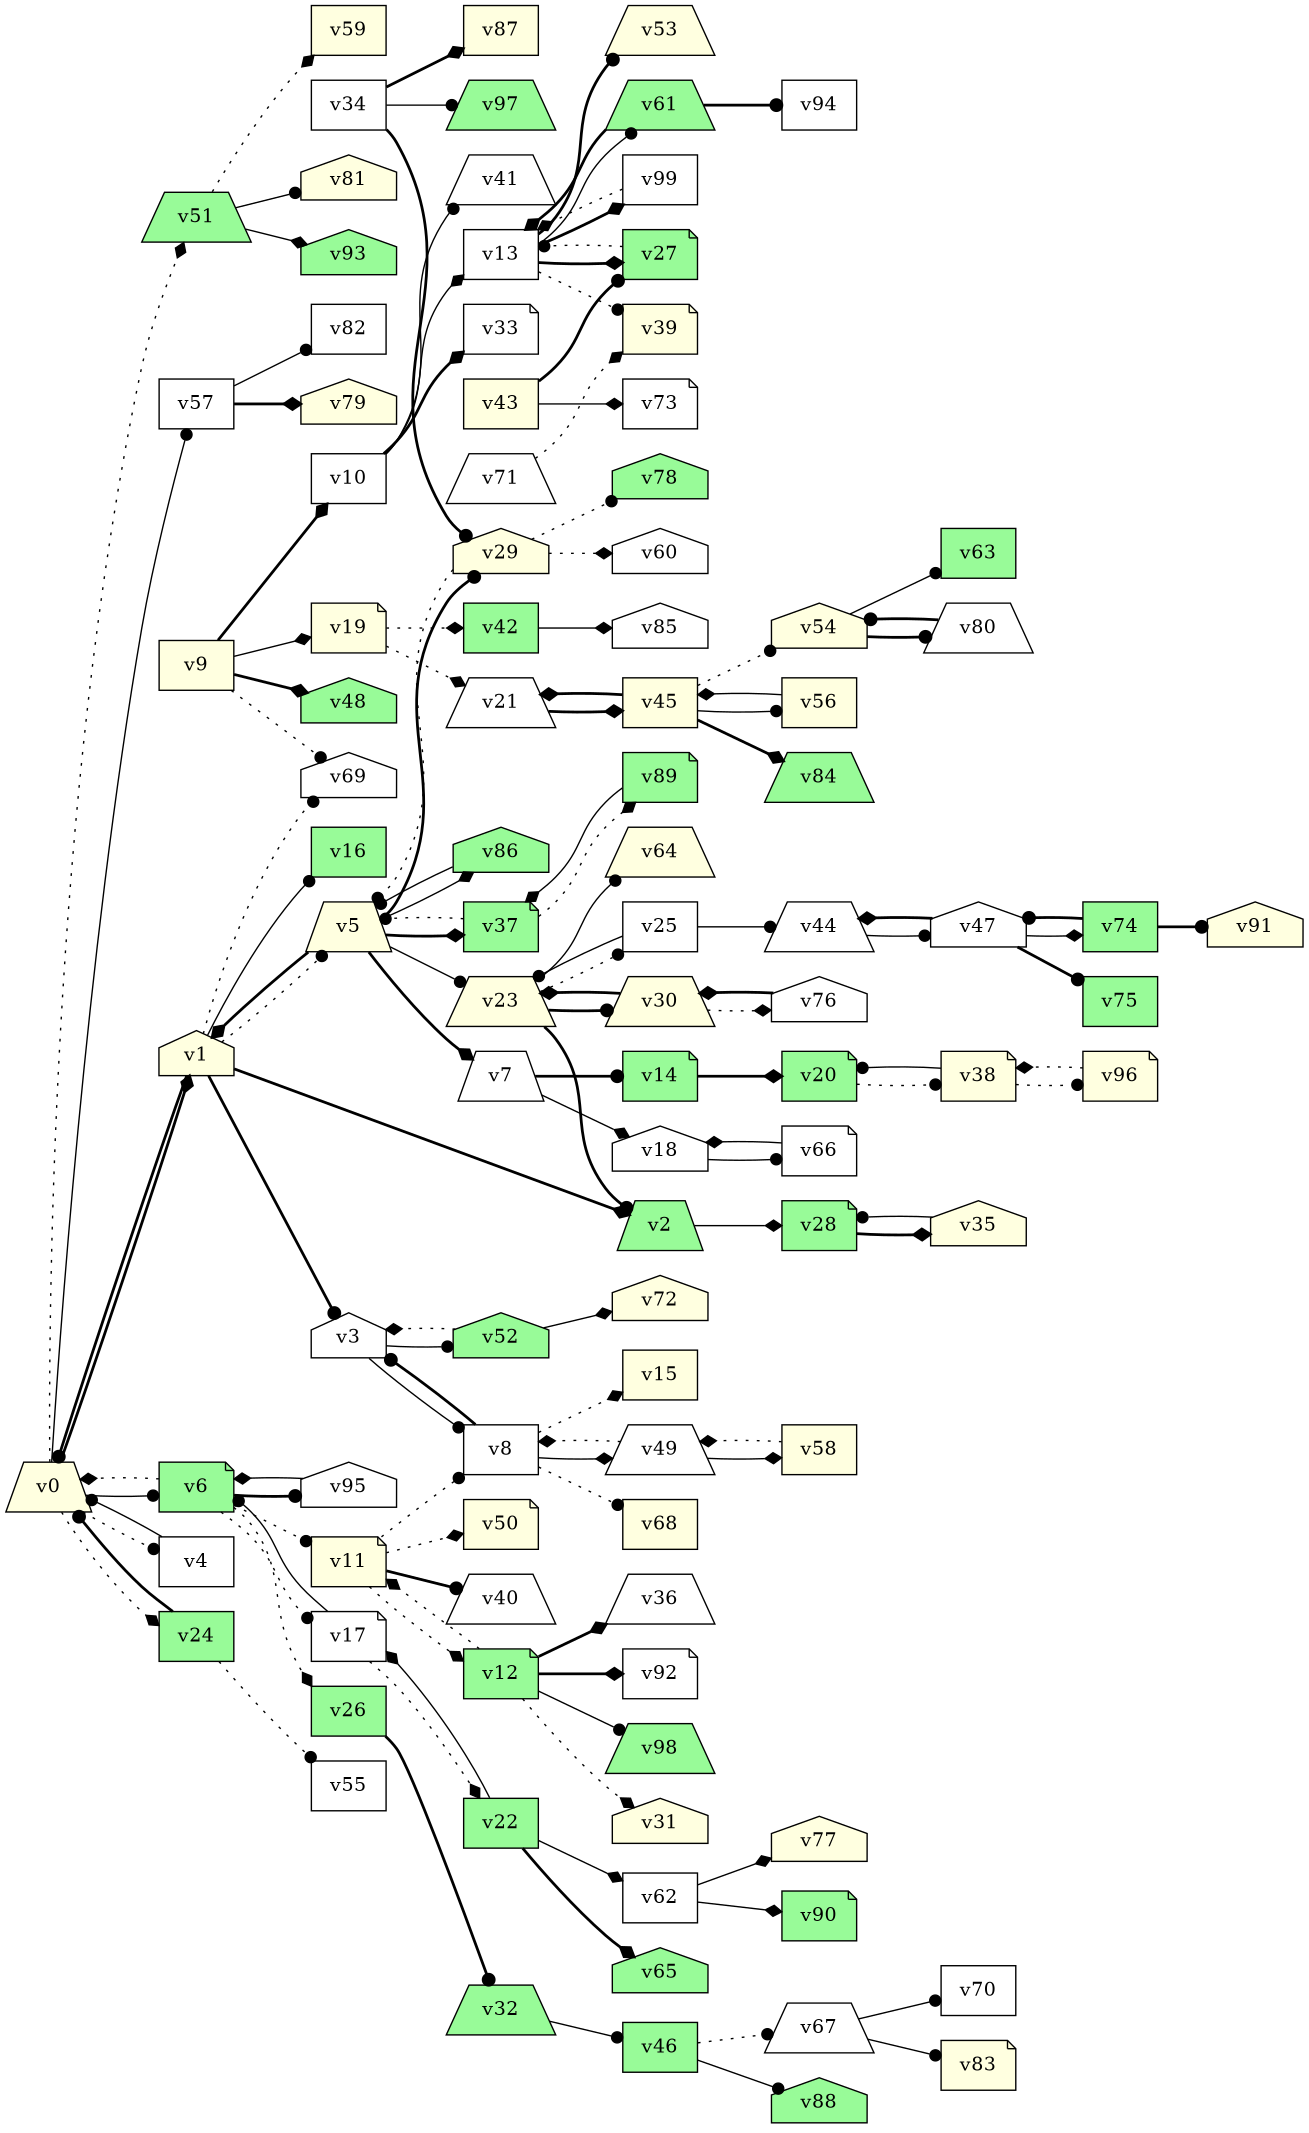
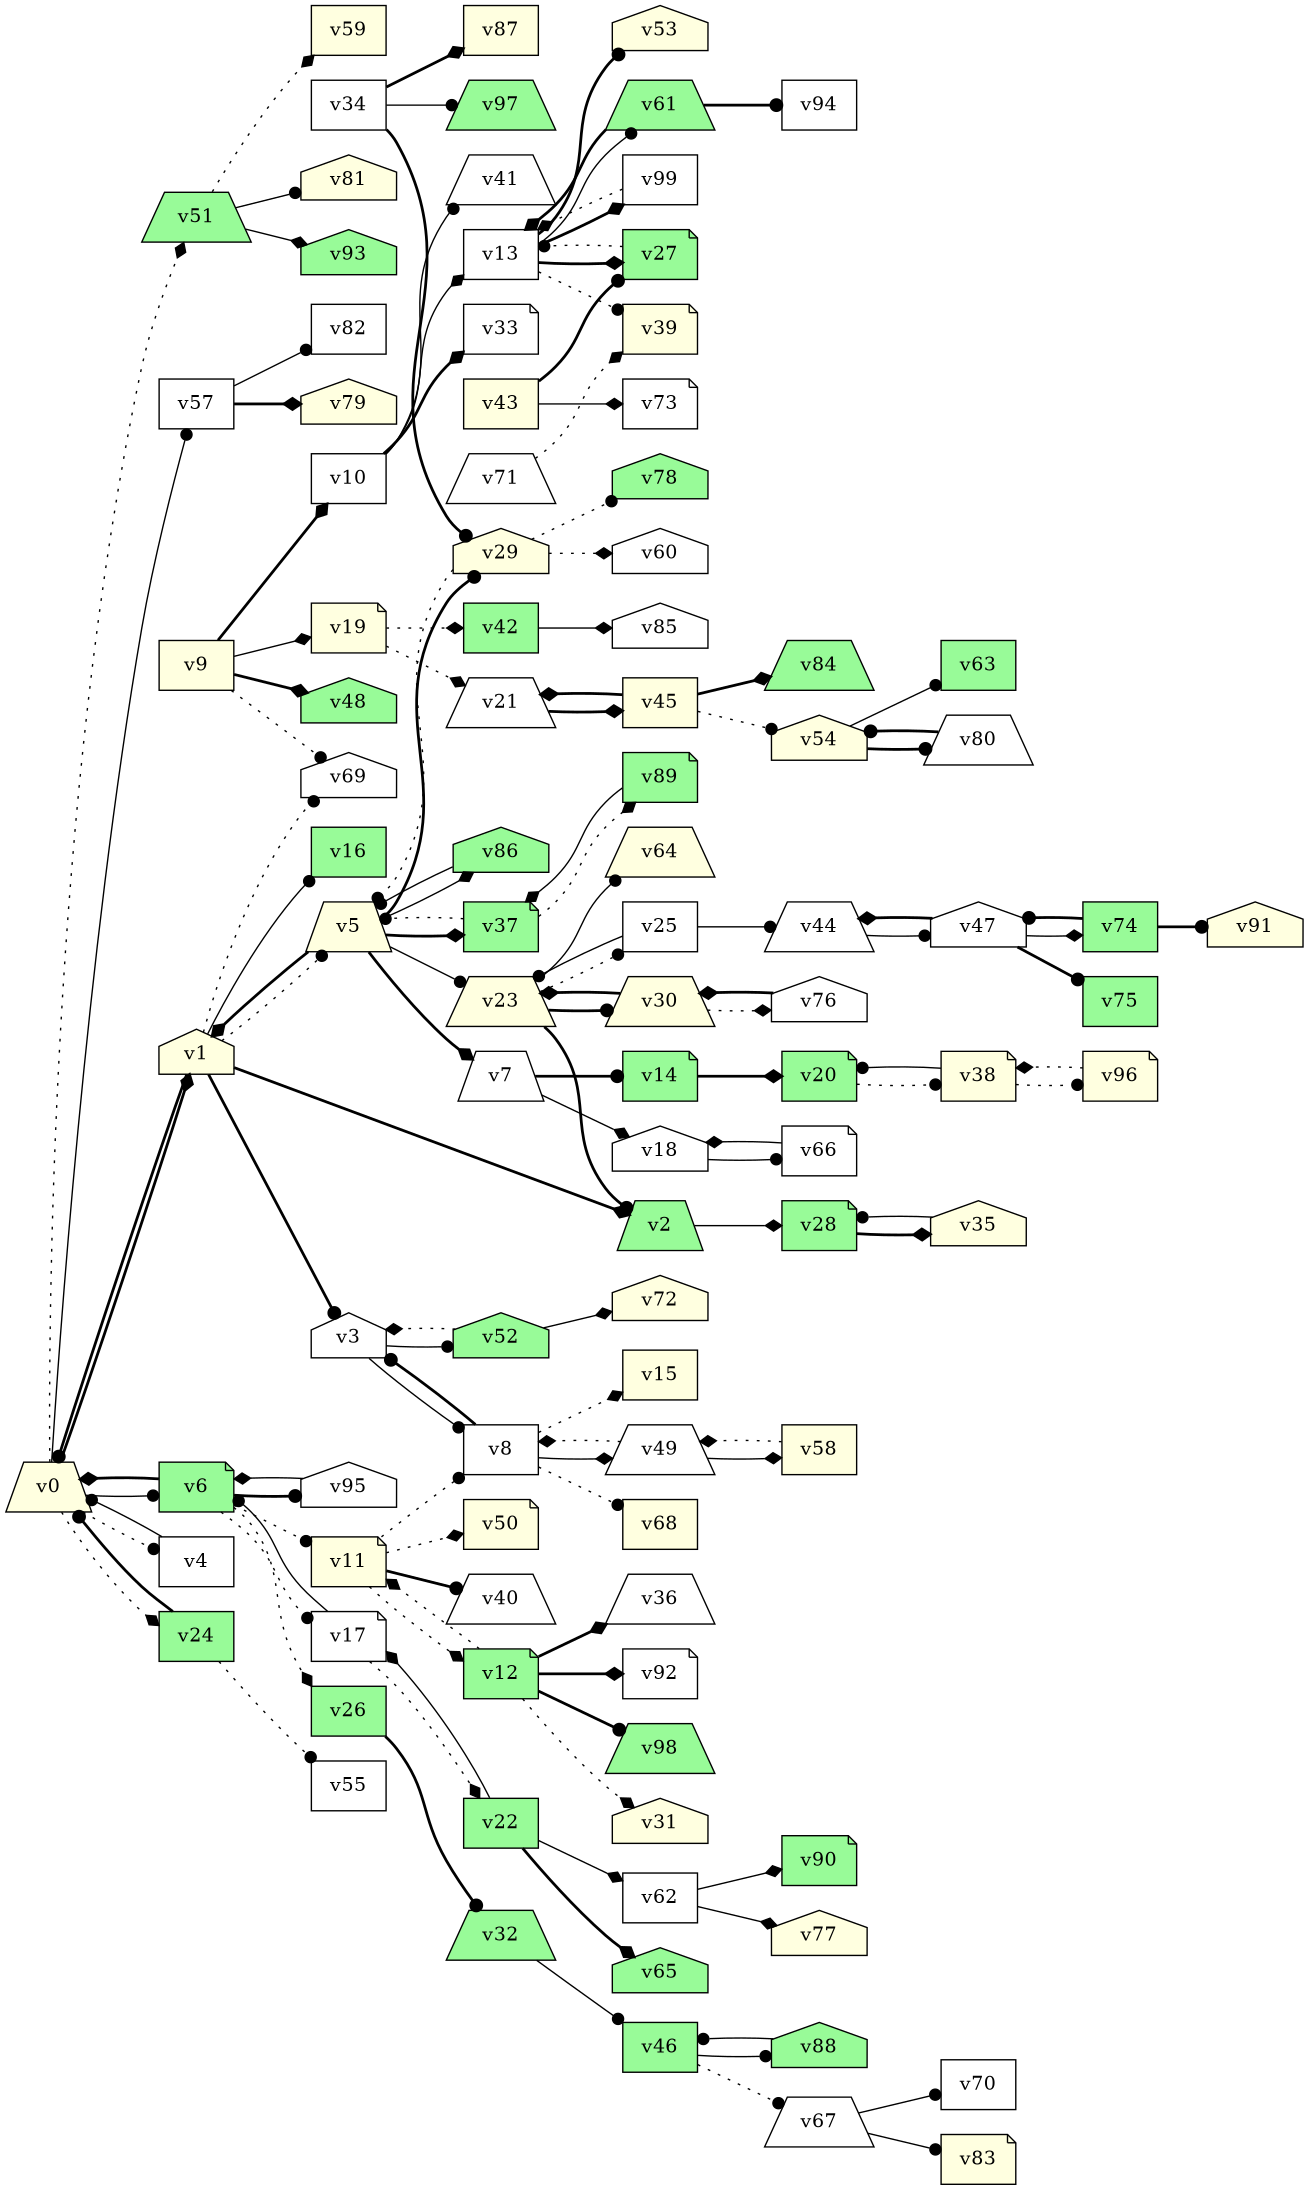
(660, 30) -> (660, 30)
(819, 703) -> none
(128, 1478) -> (128, 1478)
(576, 1709) -> (576, 1709)
none -> (741, 2038)
